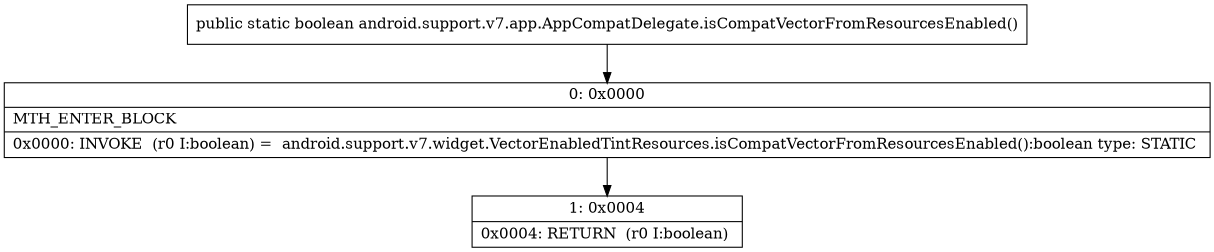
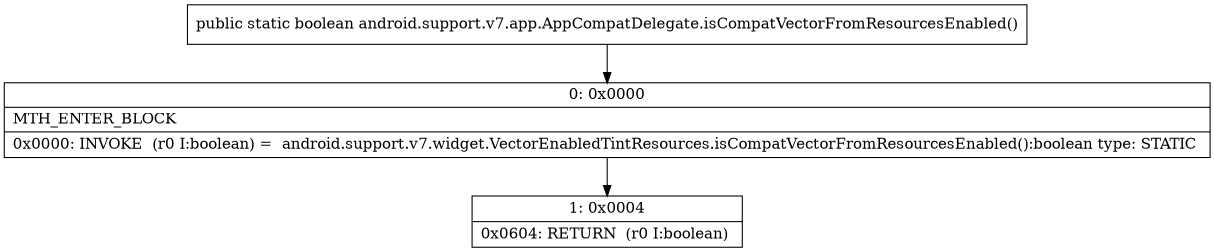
(607, 234) -> (607, 234)
